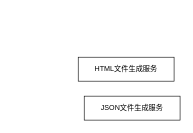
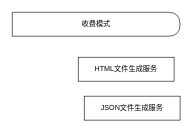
none -> (96, 24)
